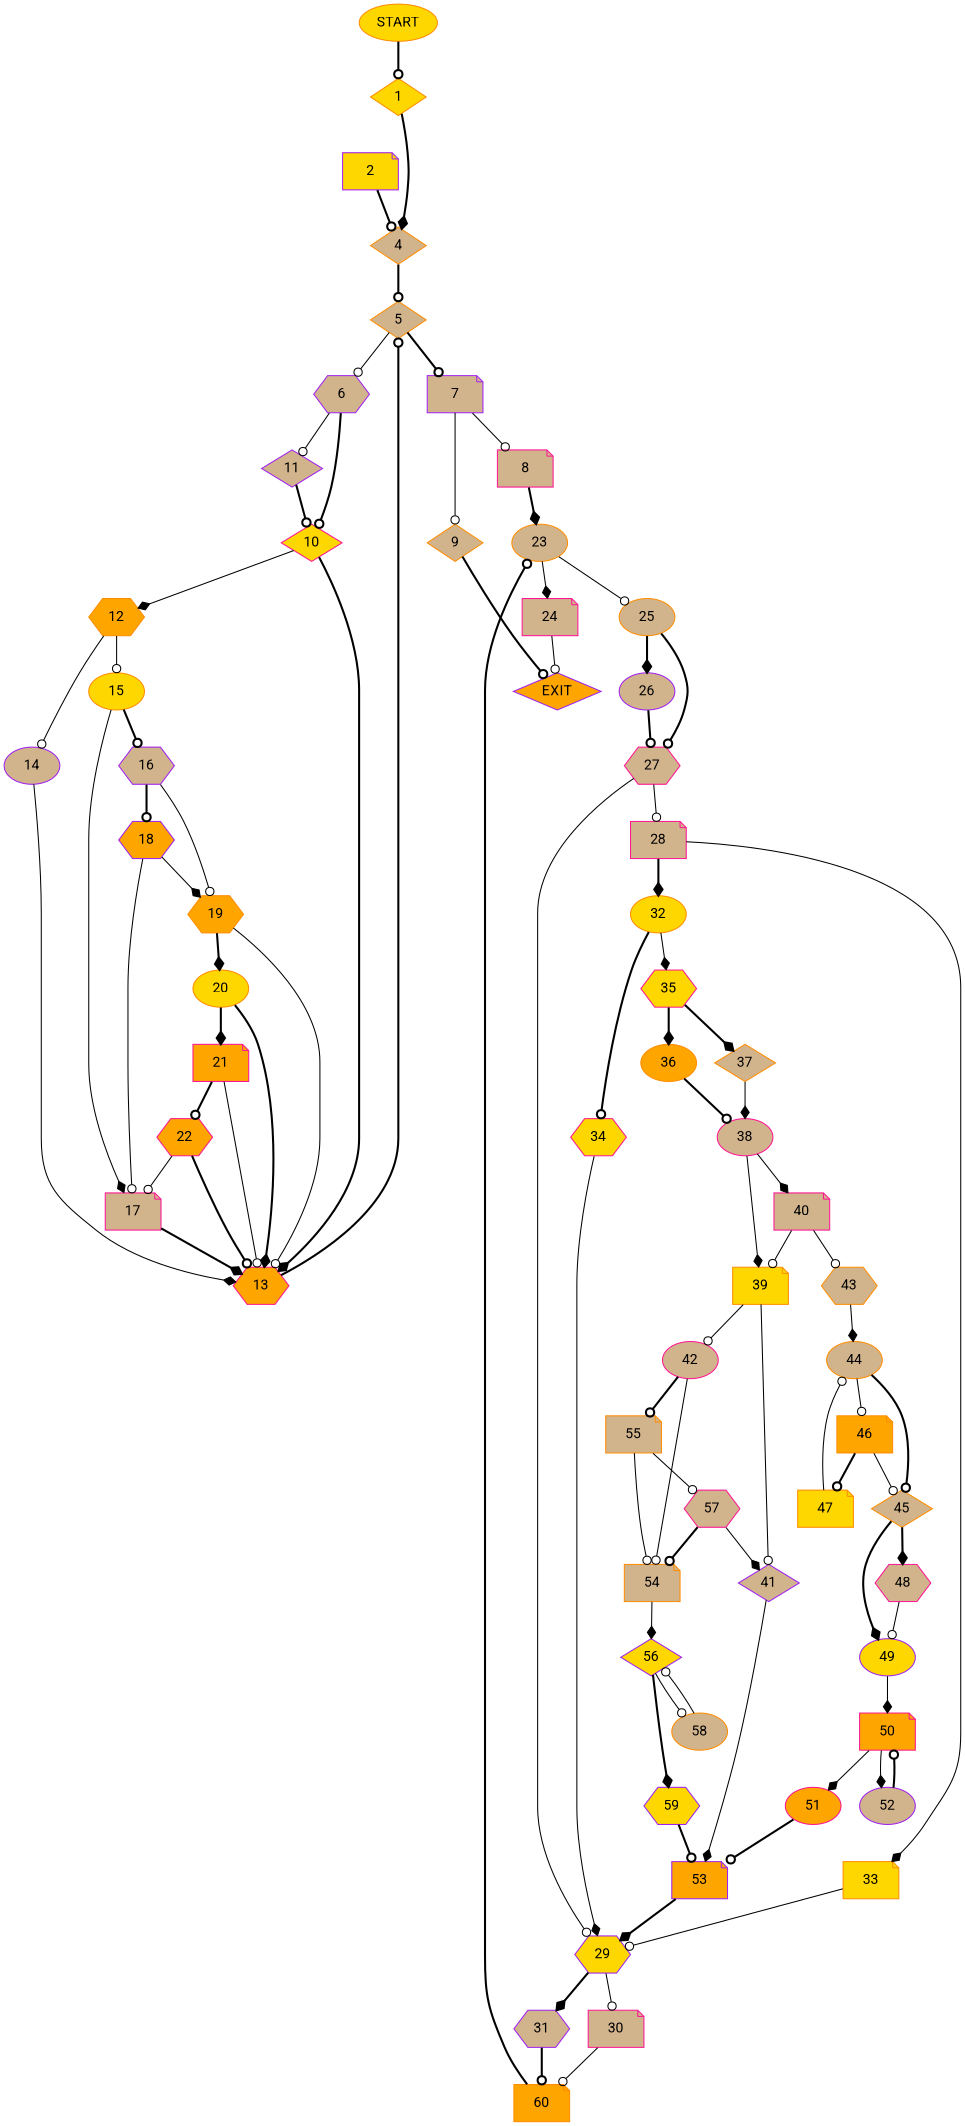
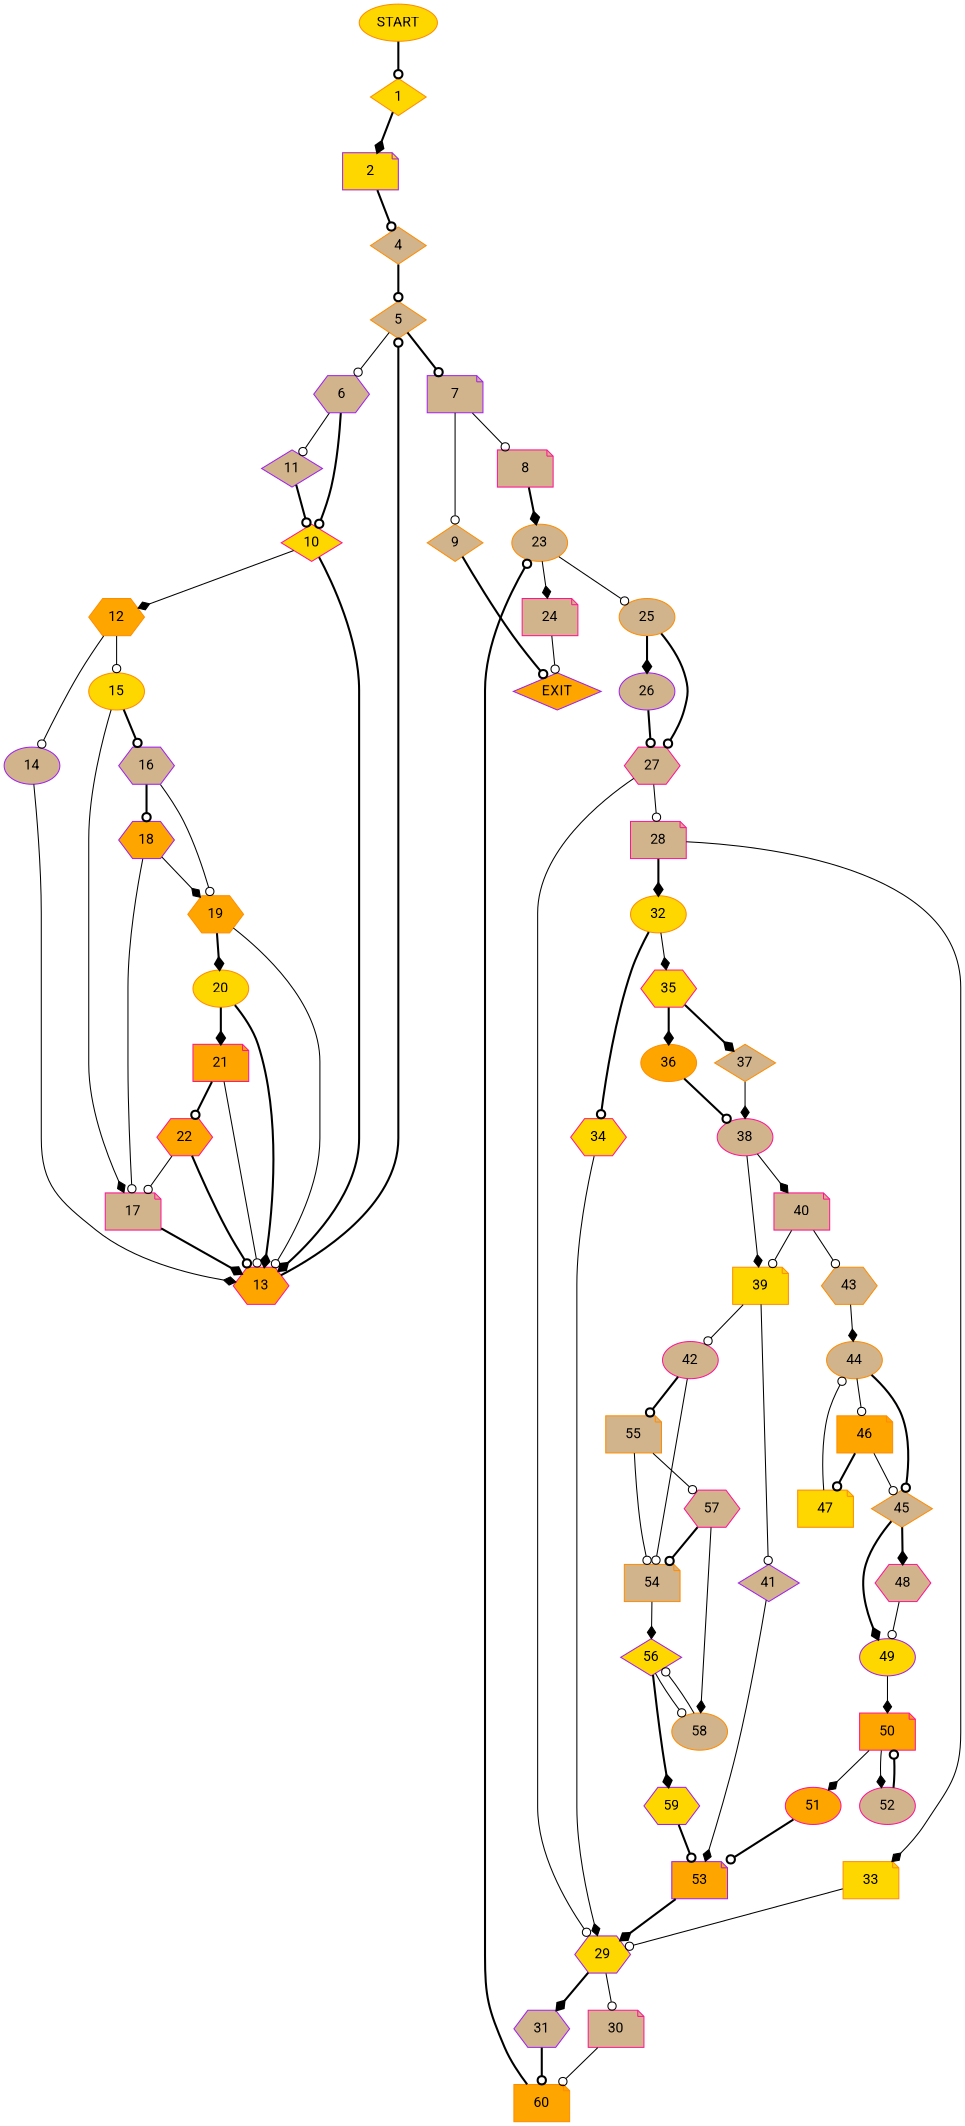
(408, 165) -> (387, 127)
(739, 1544) -> (706, 1614)
(887, 1806) -> (887, 1806)
